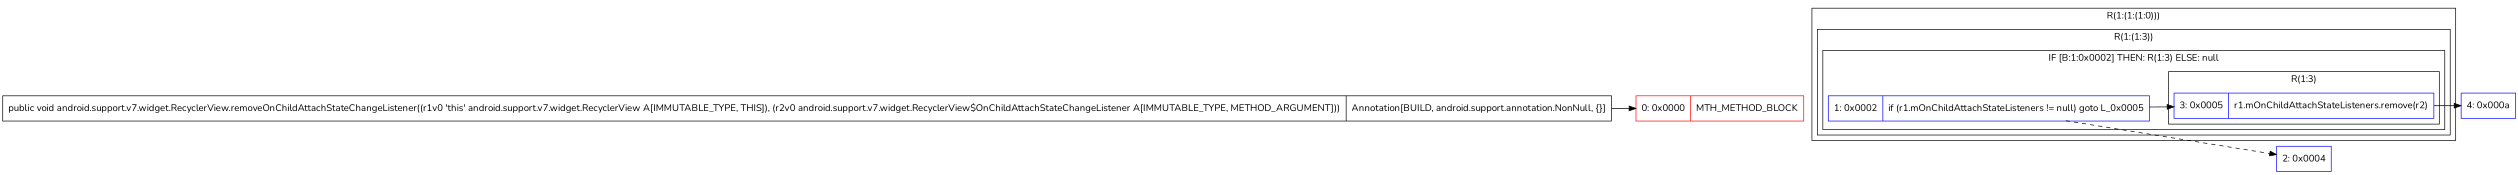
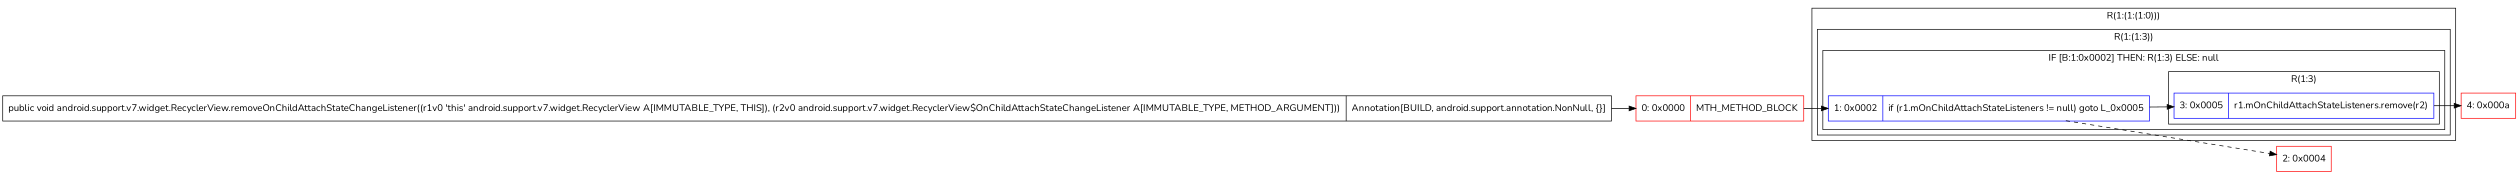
(2488, 106) -> (2488, 106)
none -> (1812, 108)
(2304, 159) -> (2304, 159)
